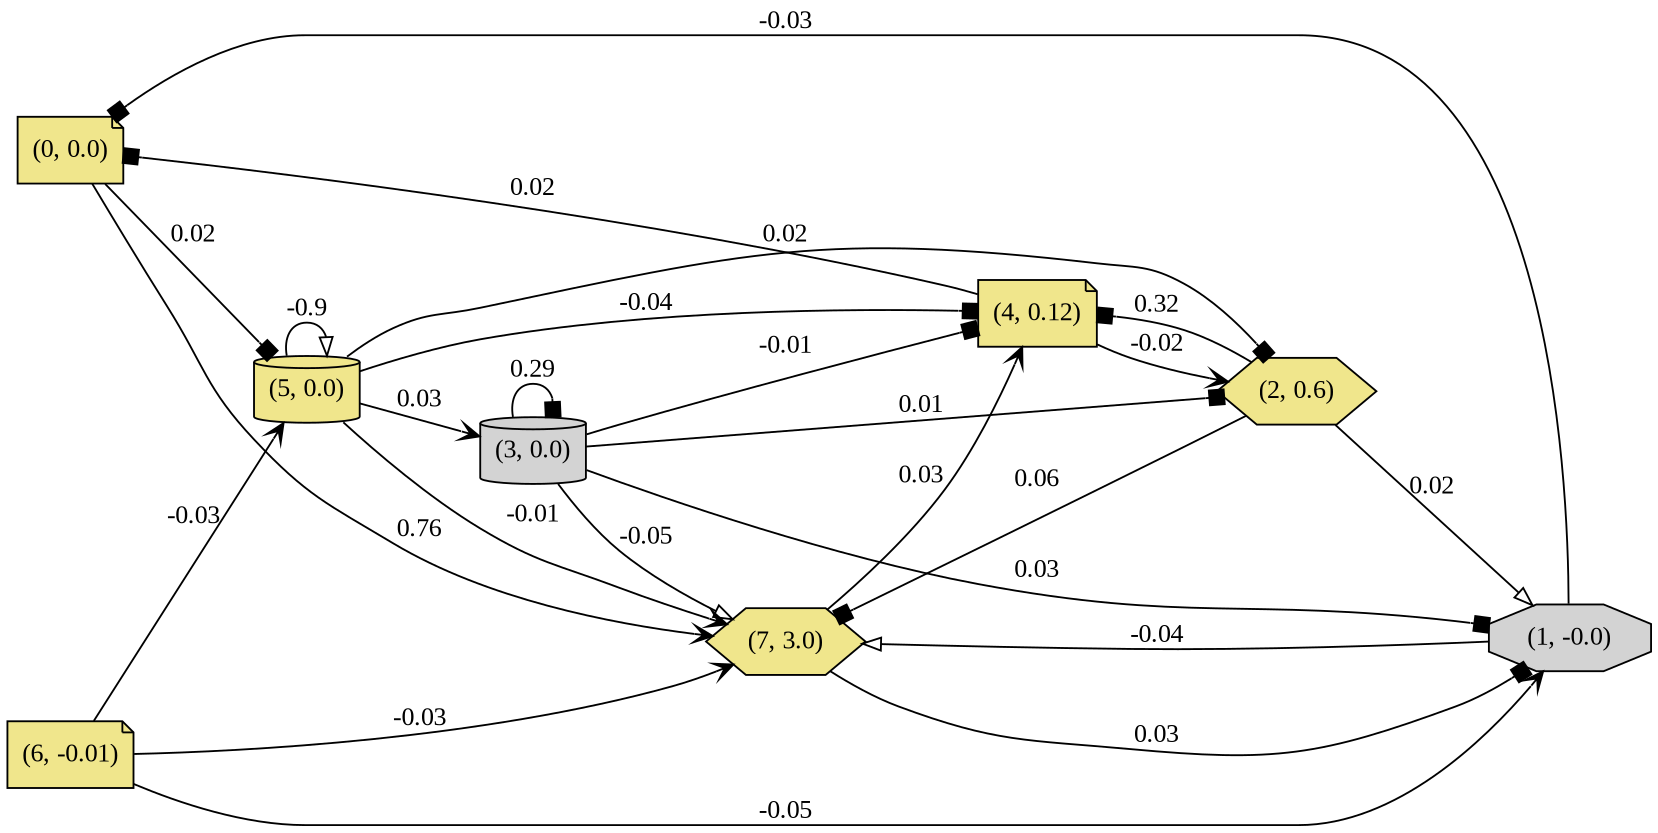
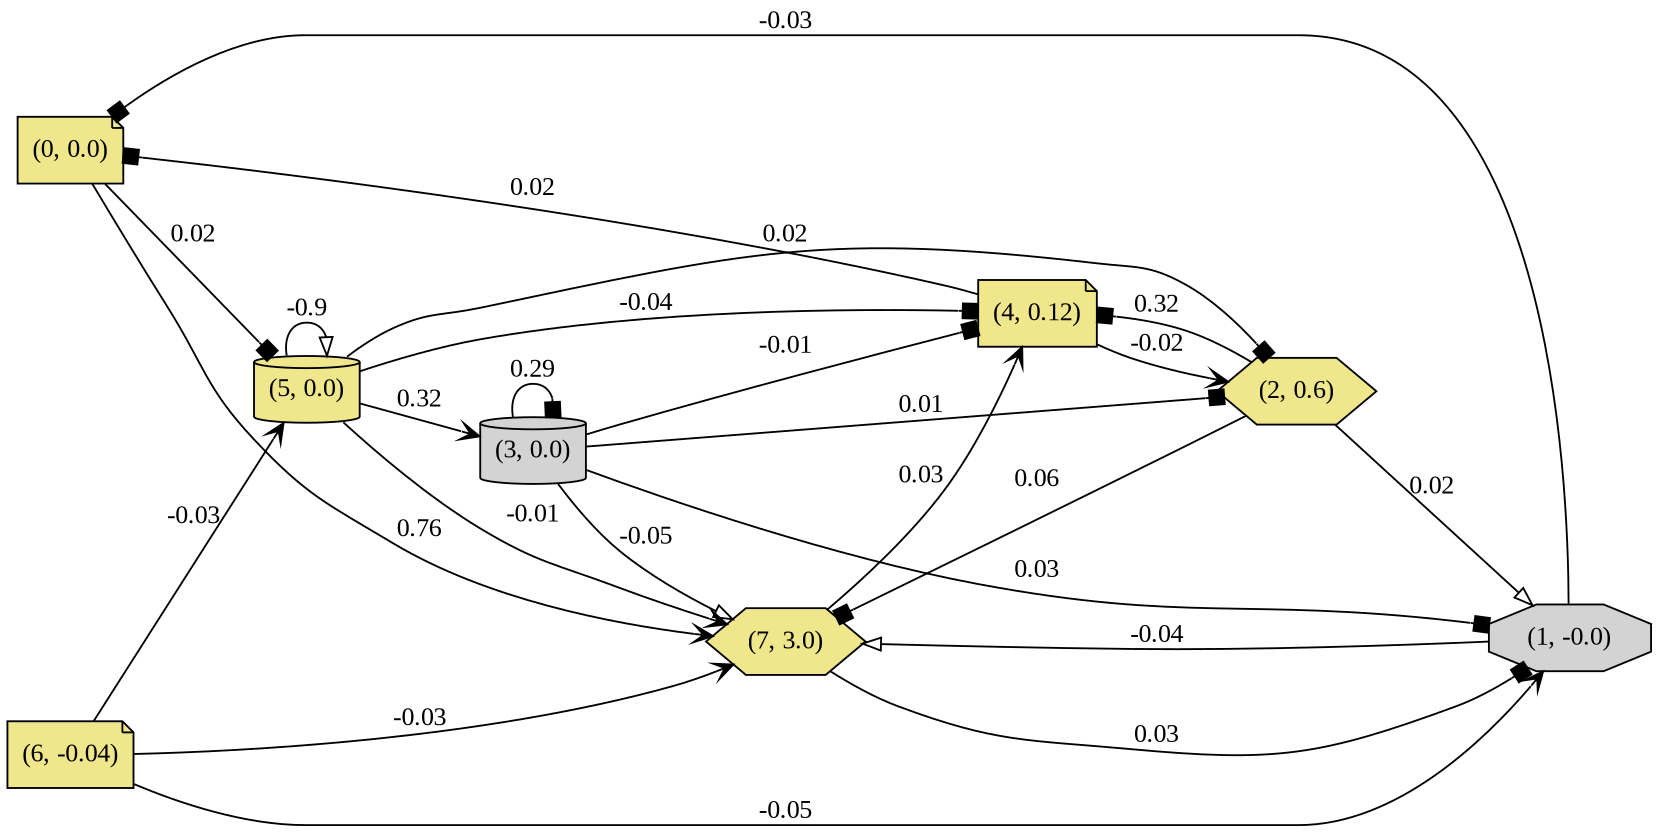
(420, 400) -> (420, 400)
(70, 755) -> (70, 755)
